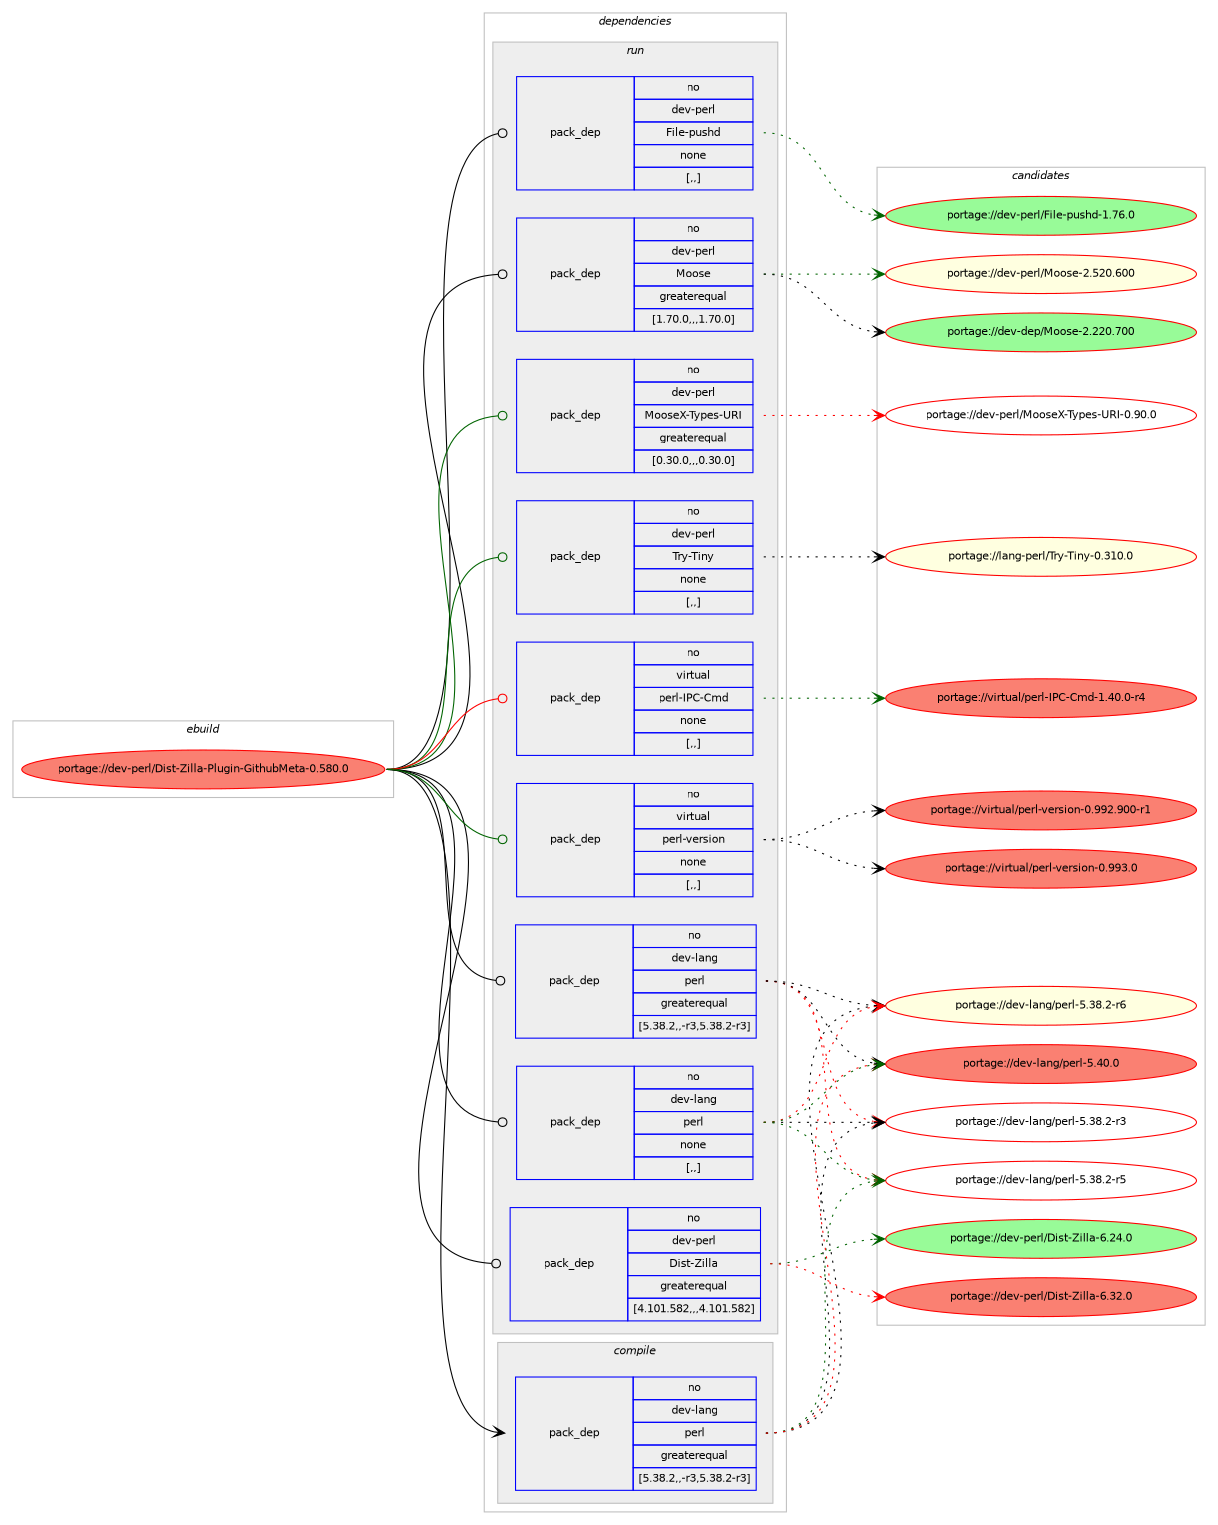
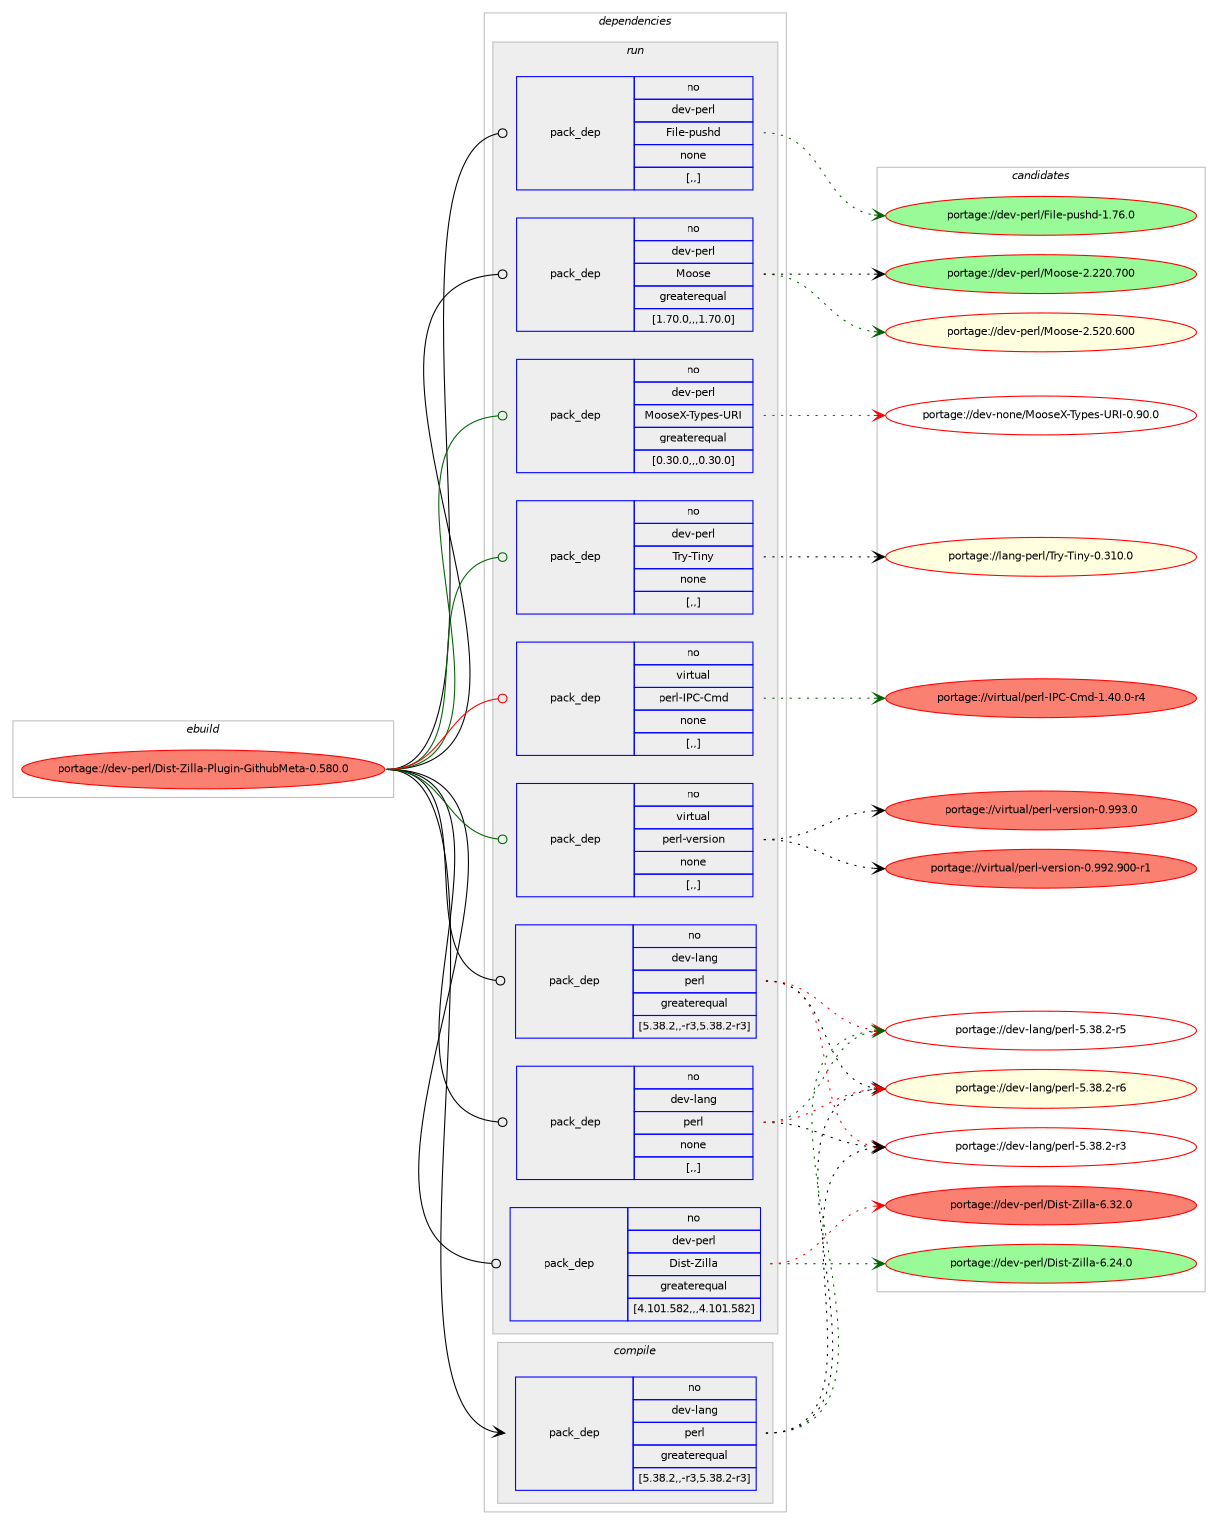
(1041, 332) -> (1041, 274)
(1041, 415) -> (1041, 415)
(1041, 1064) -> none
